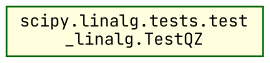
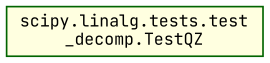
(135, 31) -> (135, 31)
